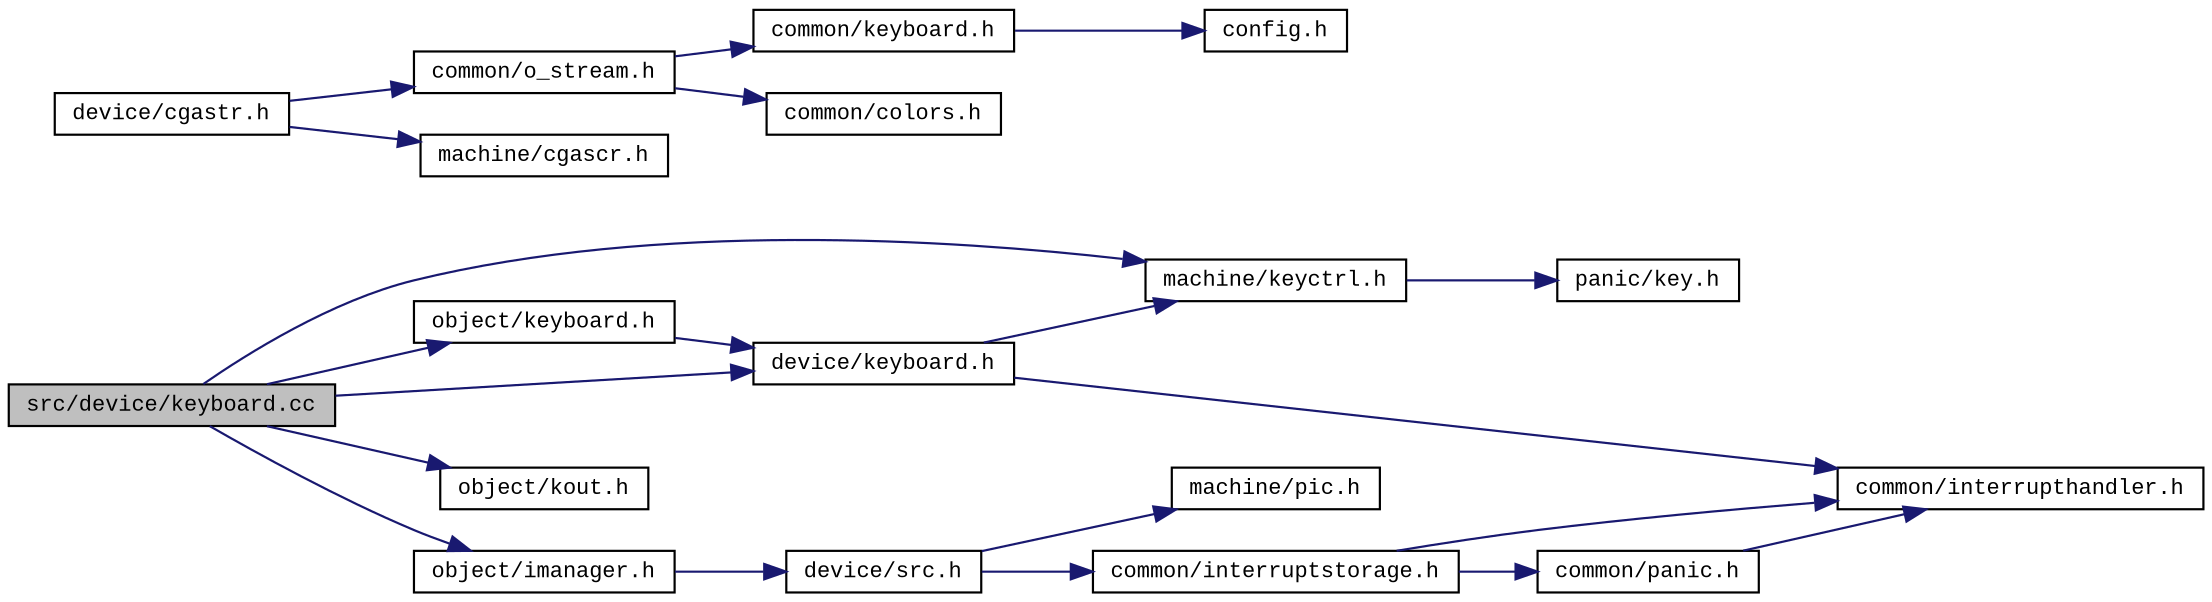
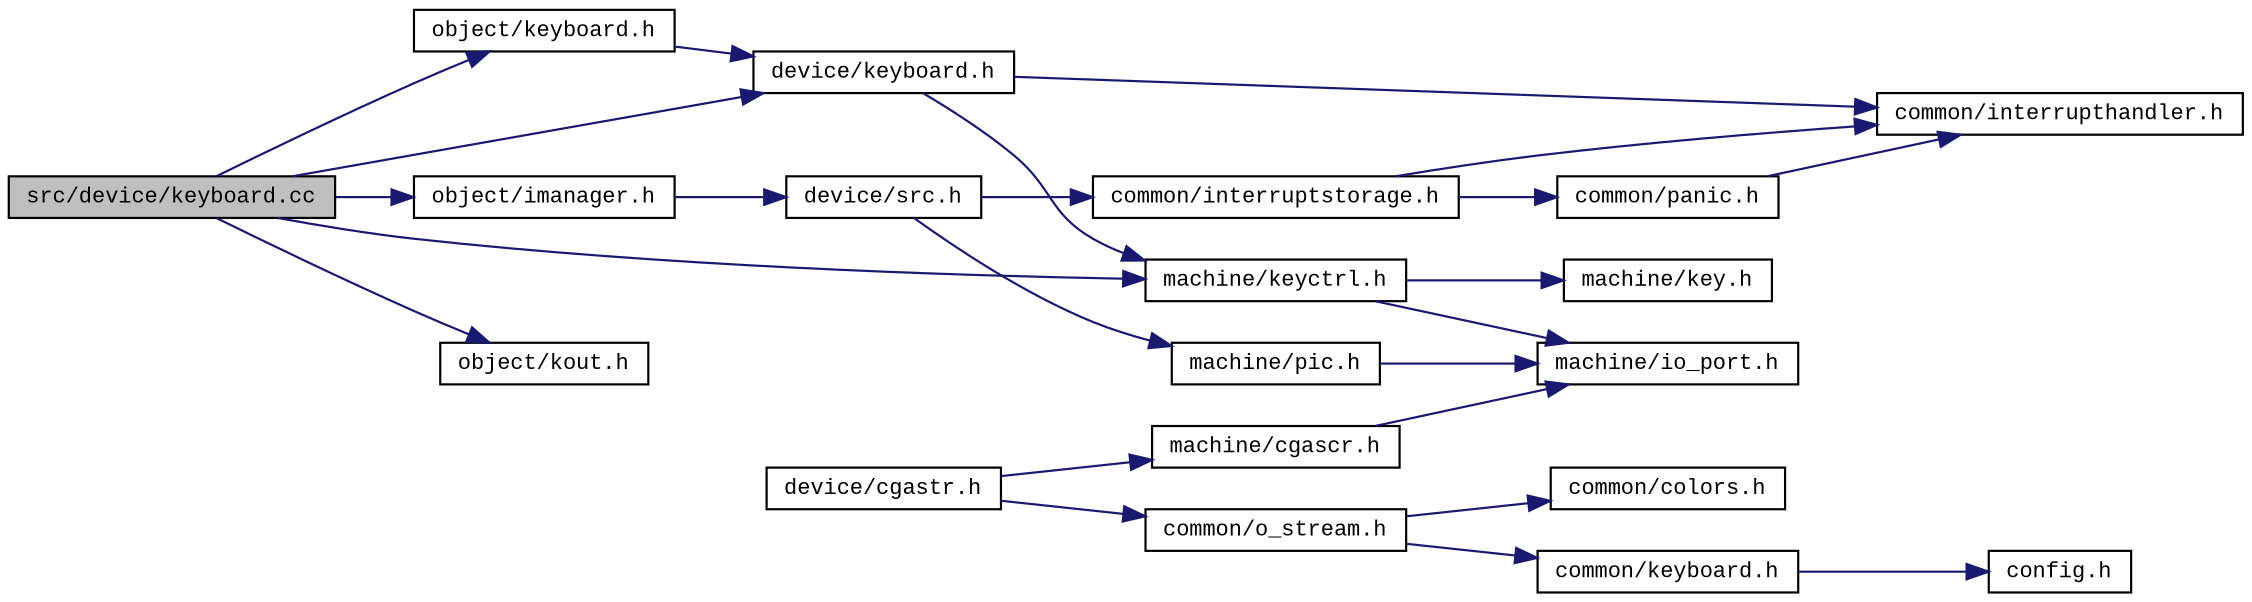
(1648, 280) -> (1668, 280)
none -> (1668, 364)
